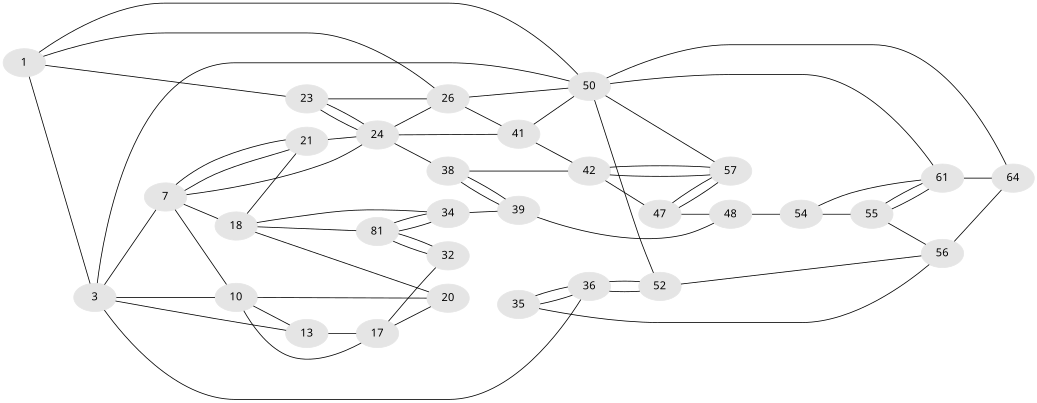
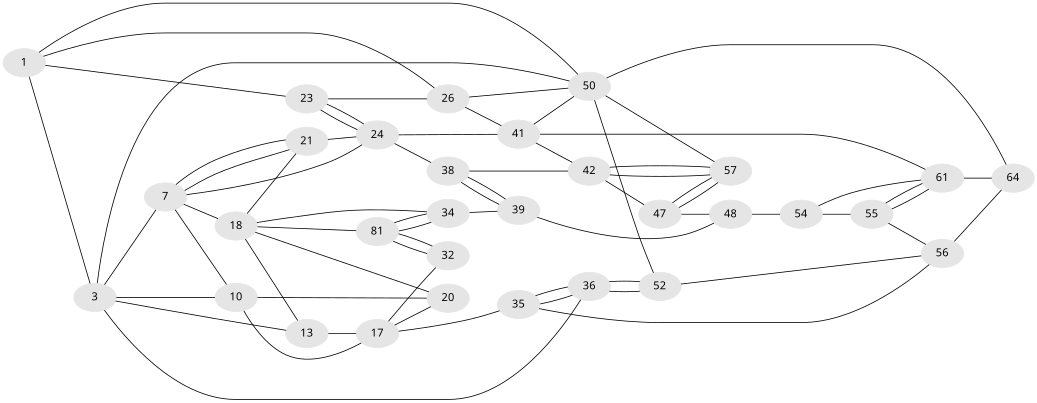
(788, 75) -> (736, 134)
(413, 117) -> none
(272, 315) -> (271, 280)
none -> (450, 323)
